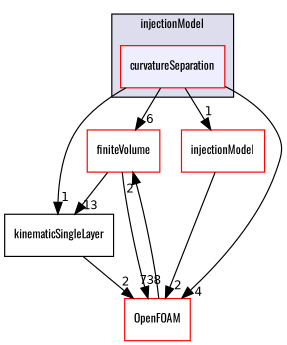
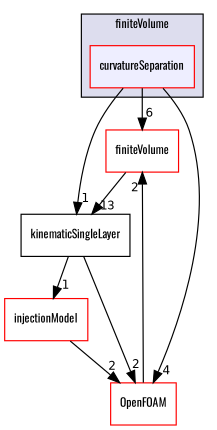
(173, 25) -> (142, 25)
(195, 105) -> (63, 272)
(132, 230) -> none
